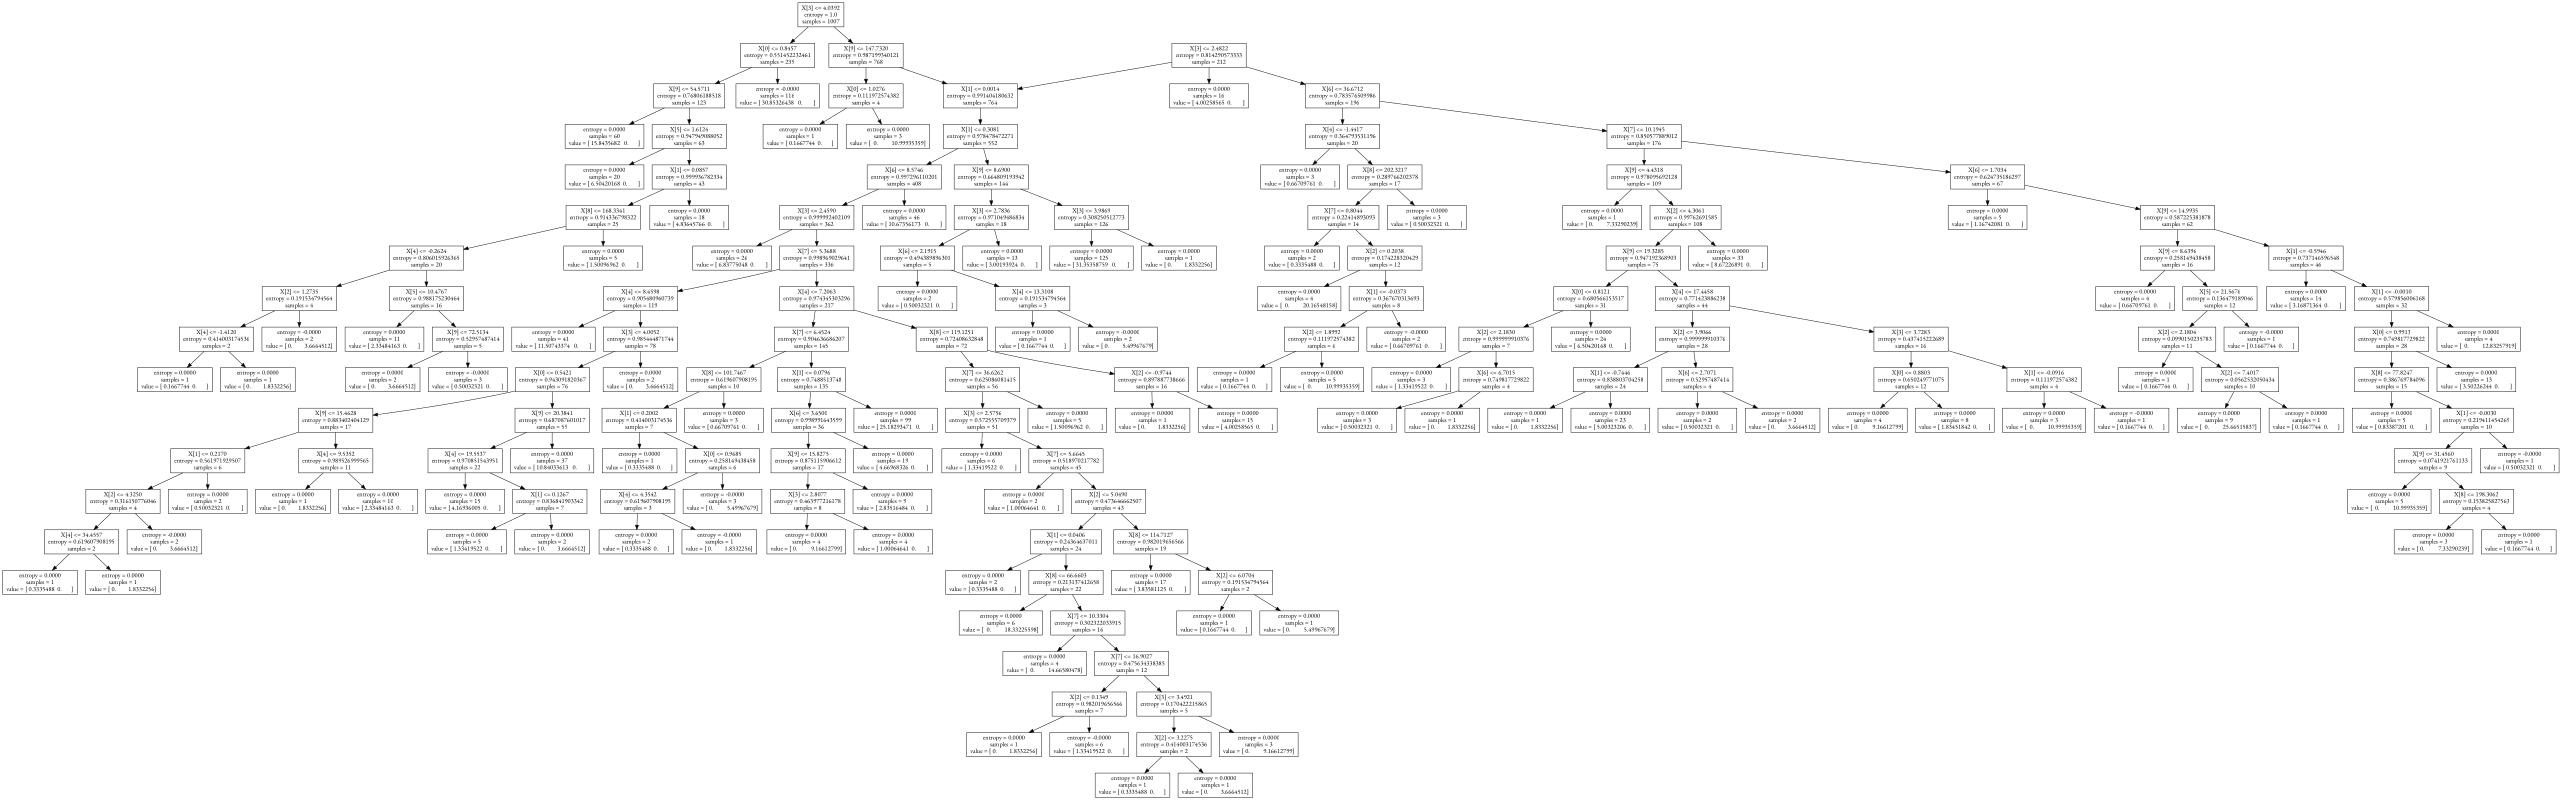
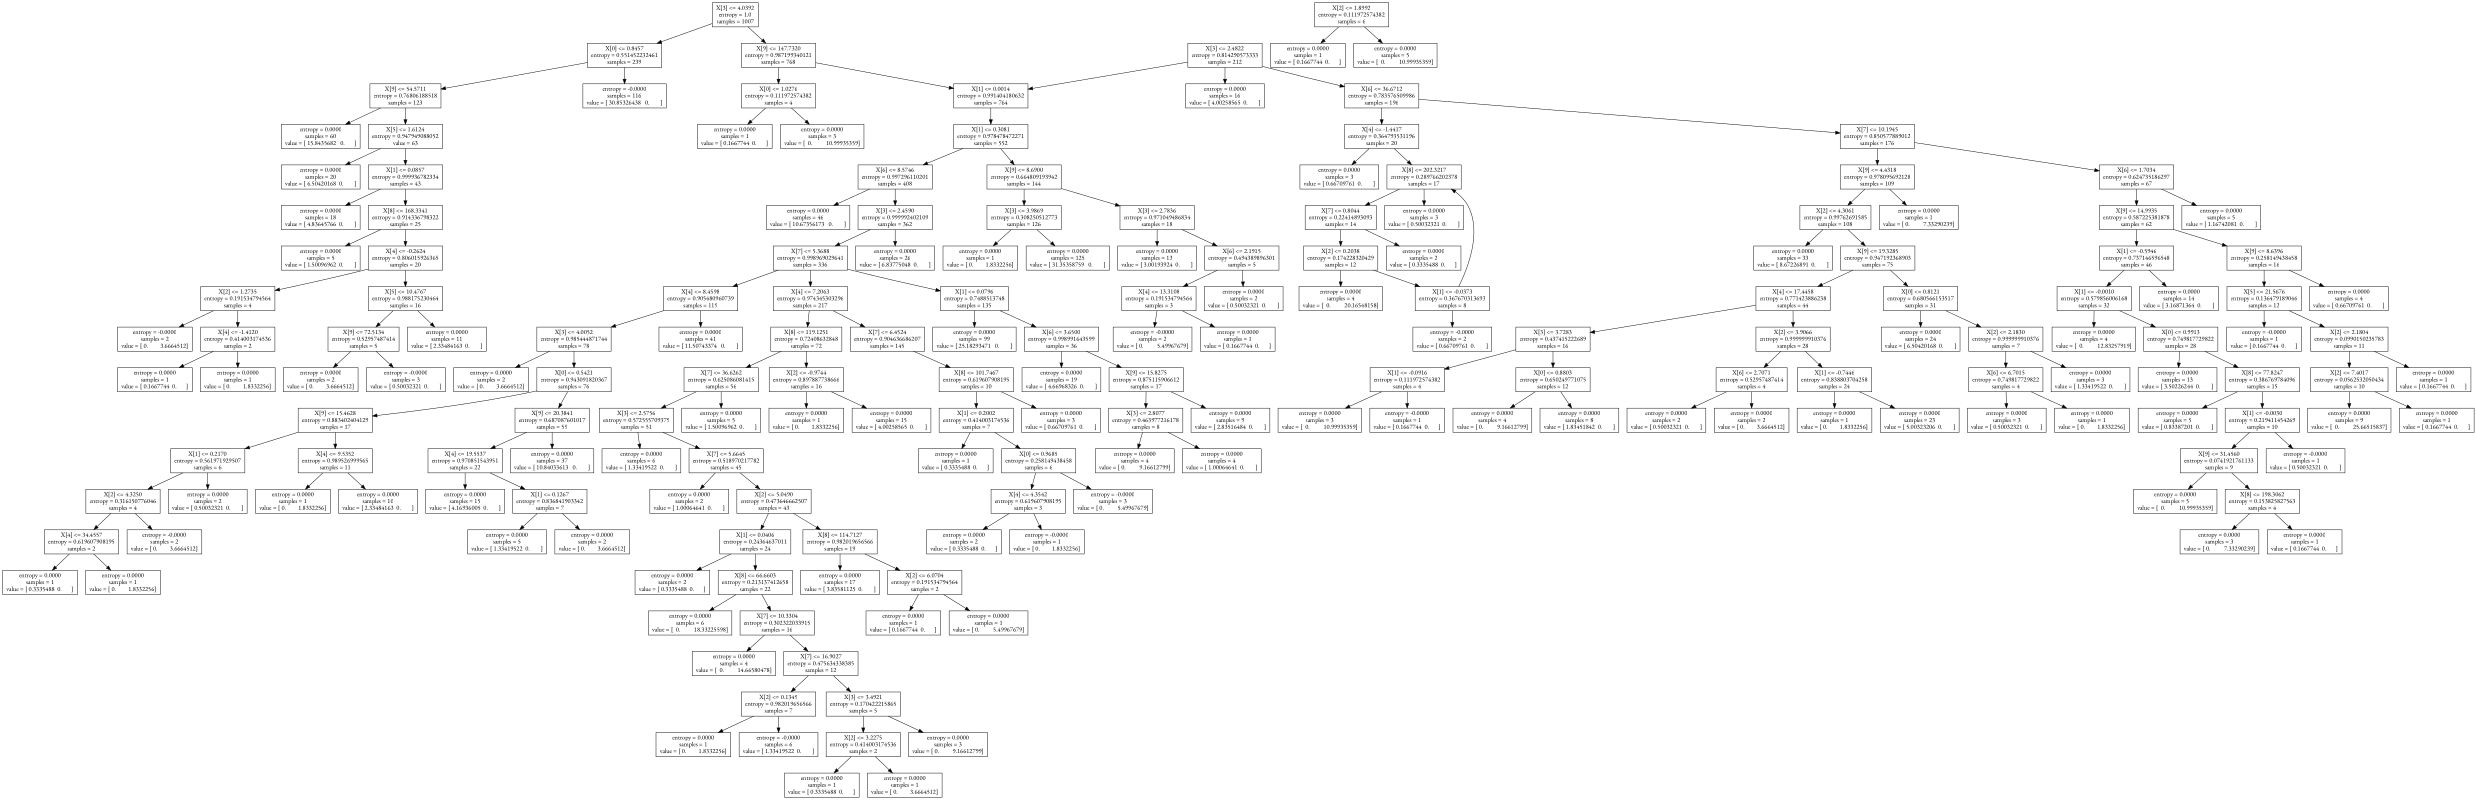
(689, 136) -> (405, 136)
(1356, 318) -> (1474, 237)
(811, 357) -> (892, 280)
